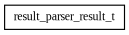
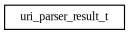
(65, 17) -> (65, 17)
